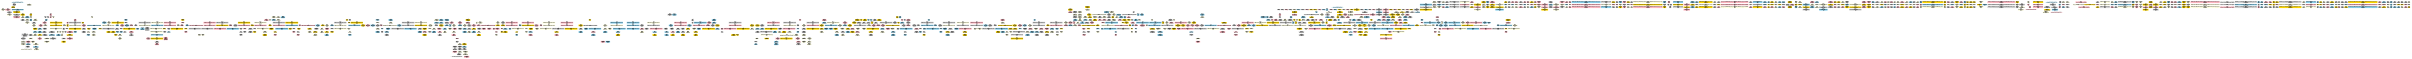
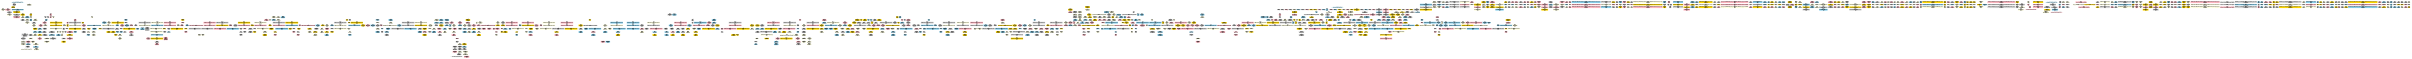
(1472, 7) -> none
